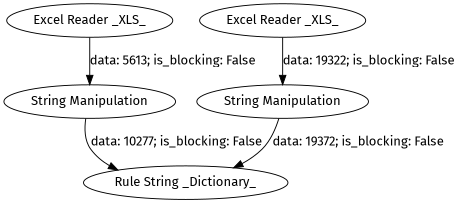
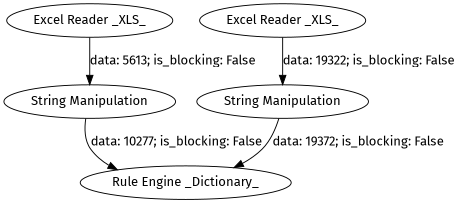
(186, 183) -> (186, 183)
